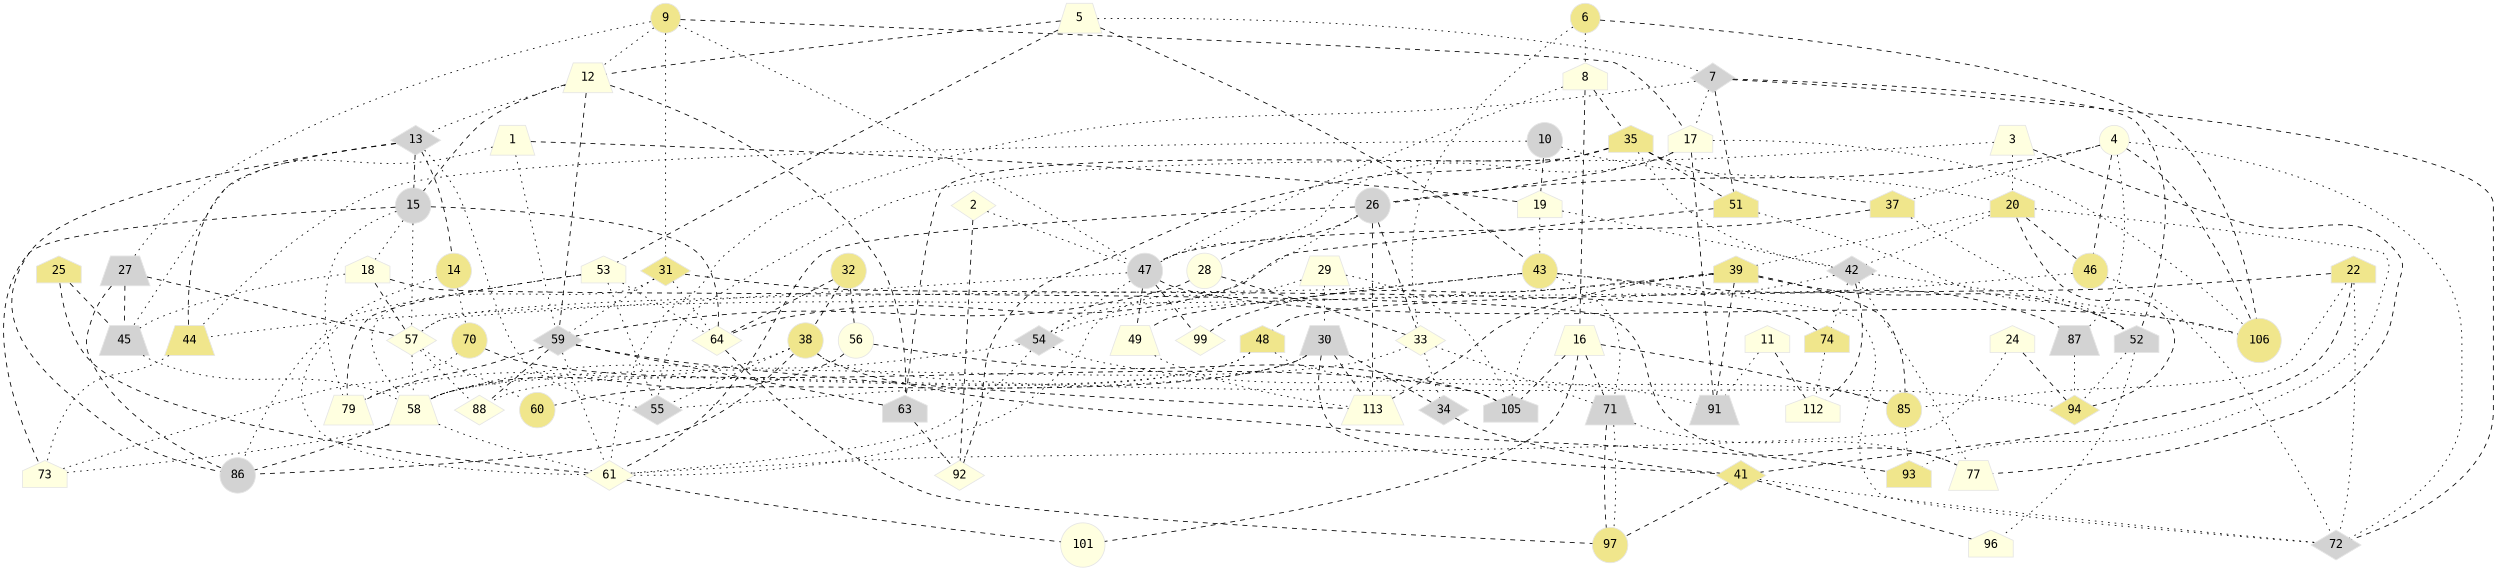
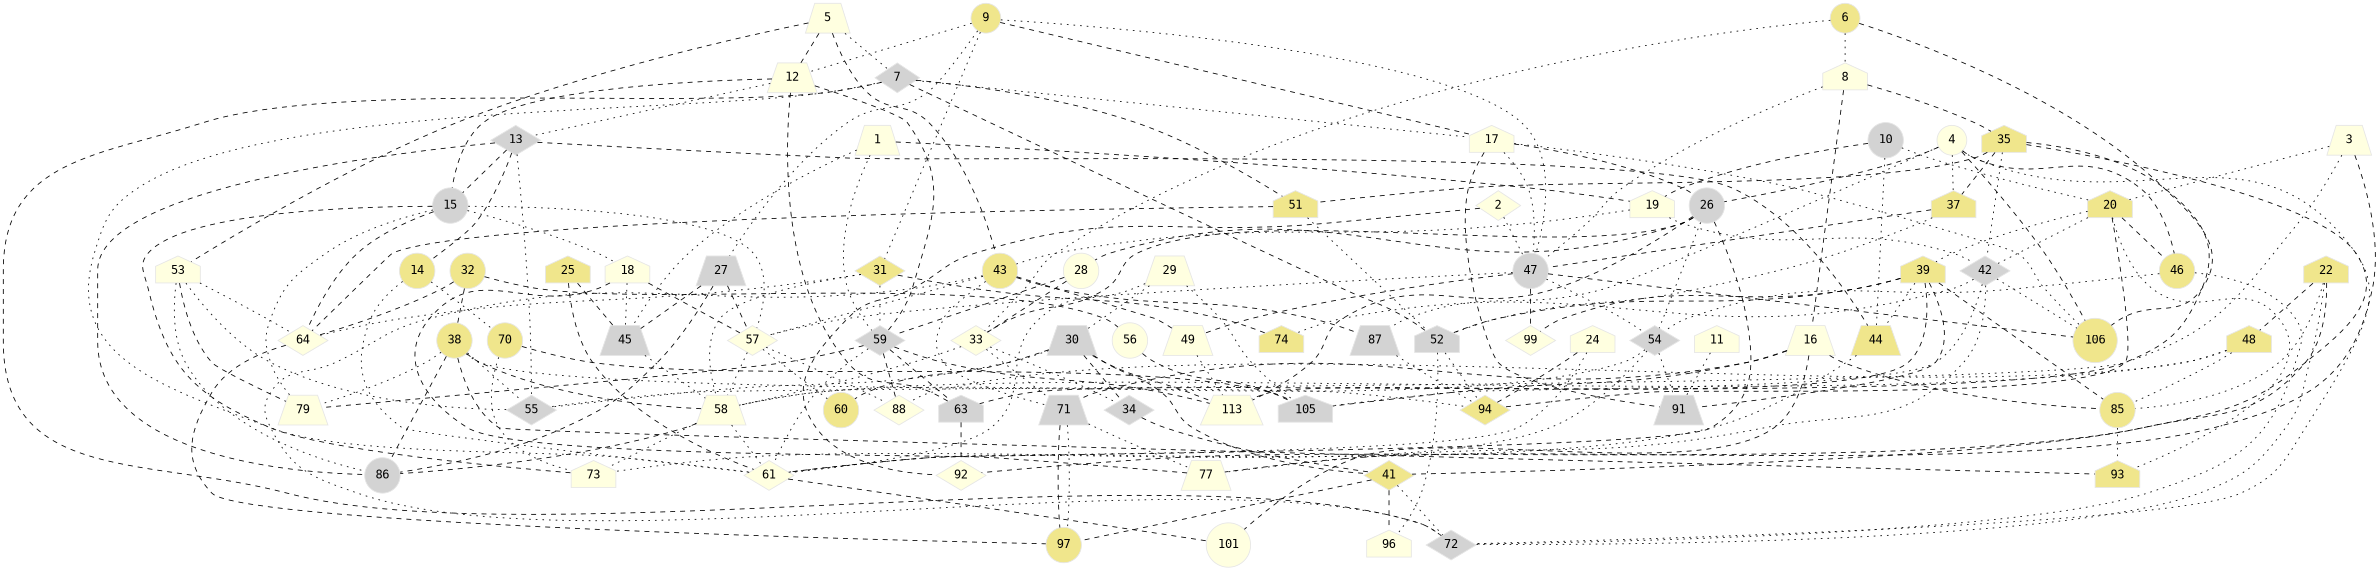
(639, 384) -> (581, 394)
(1813, 410) -> none
